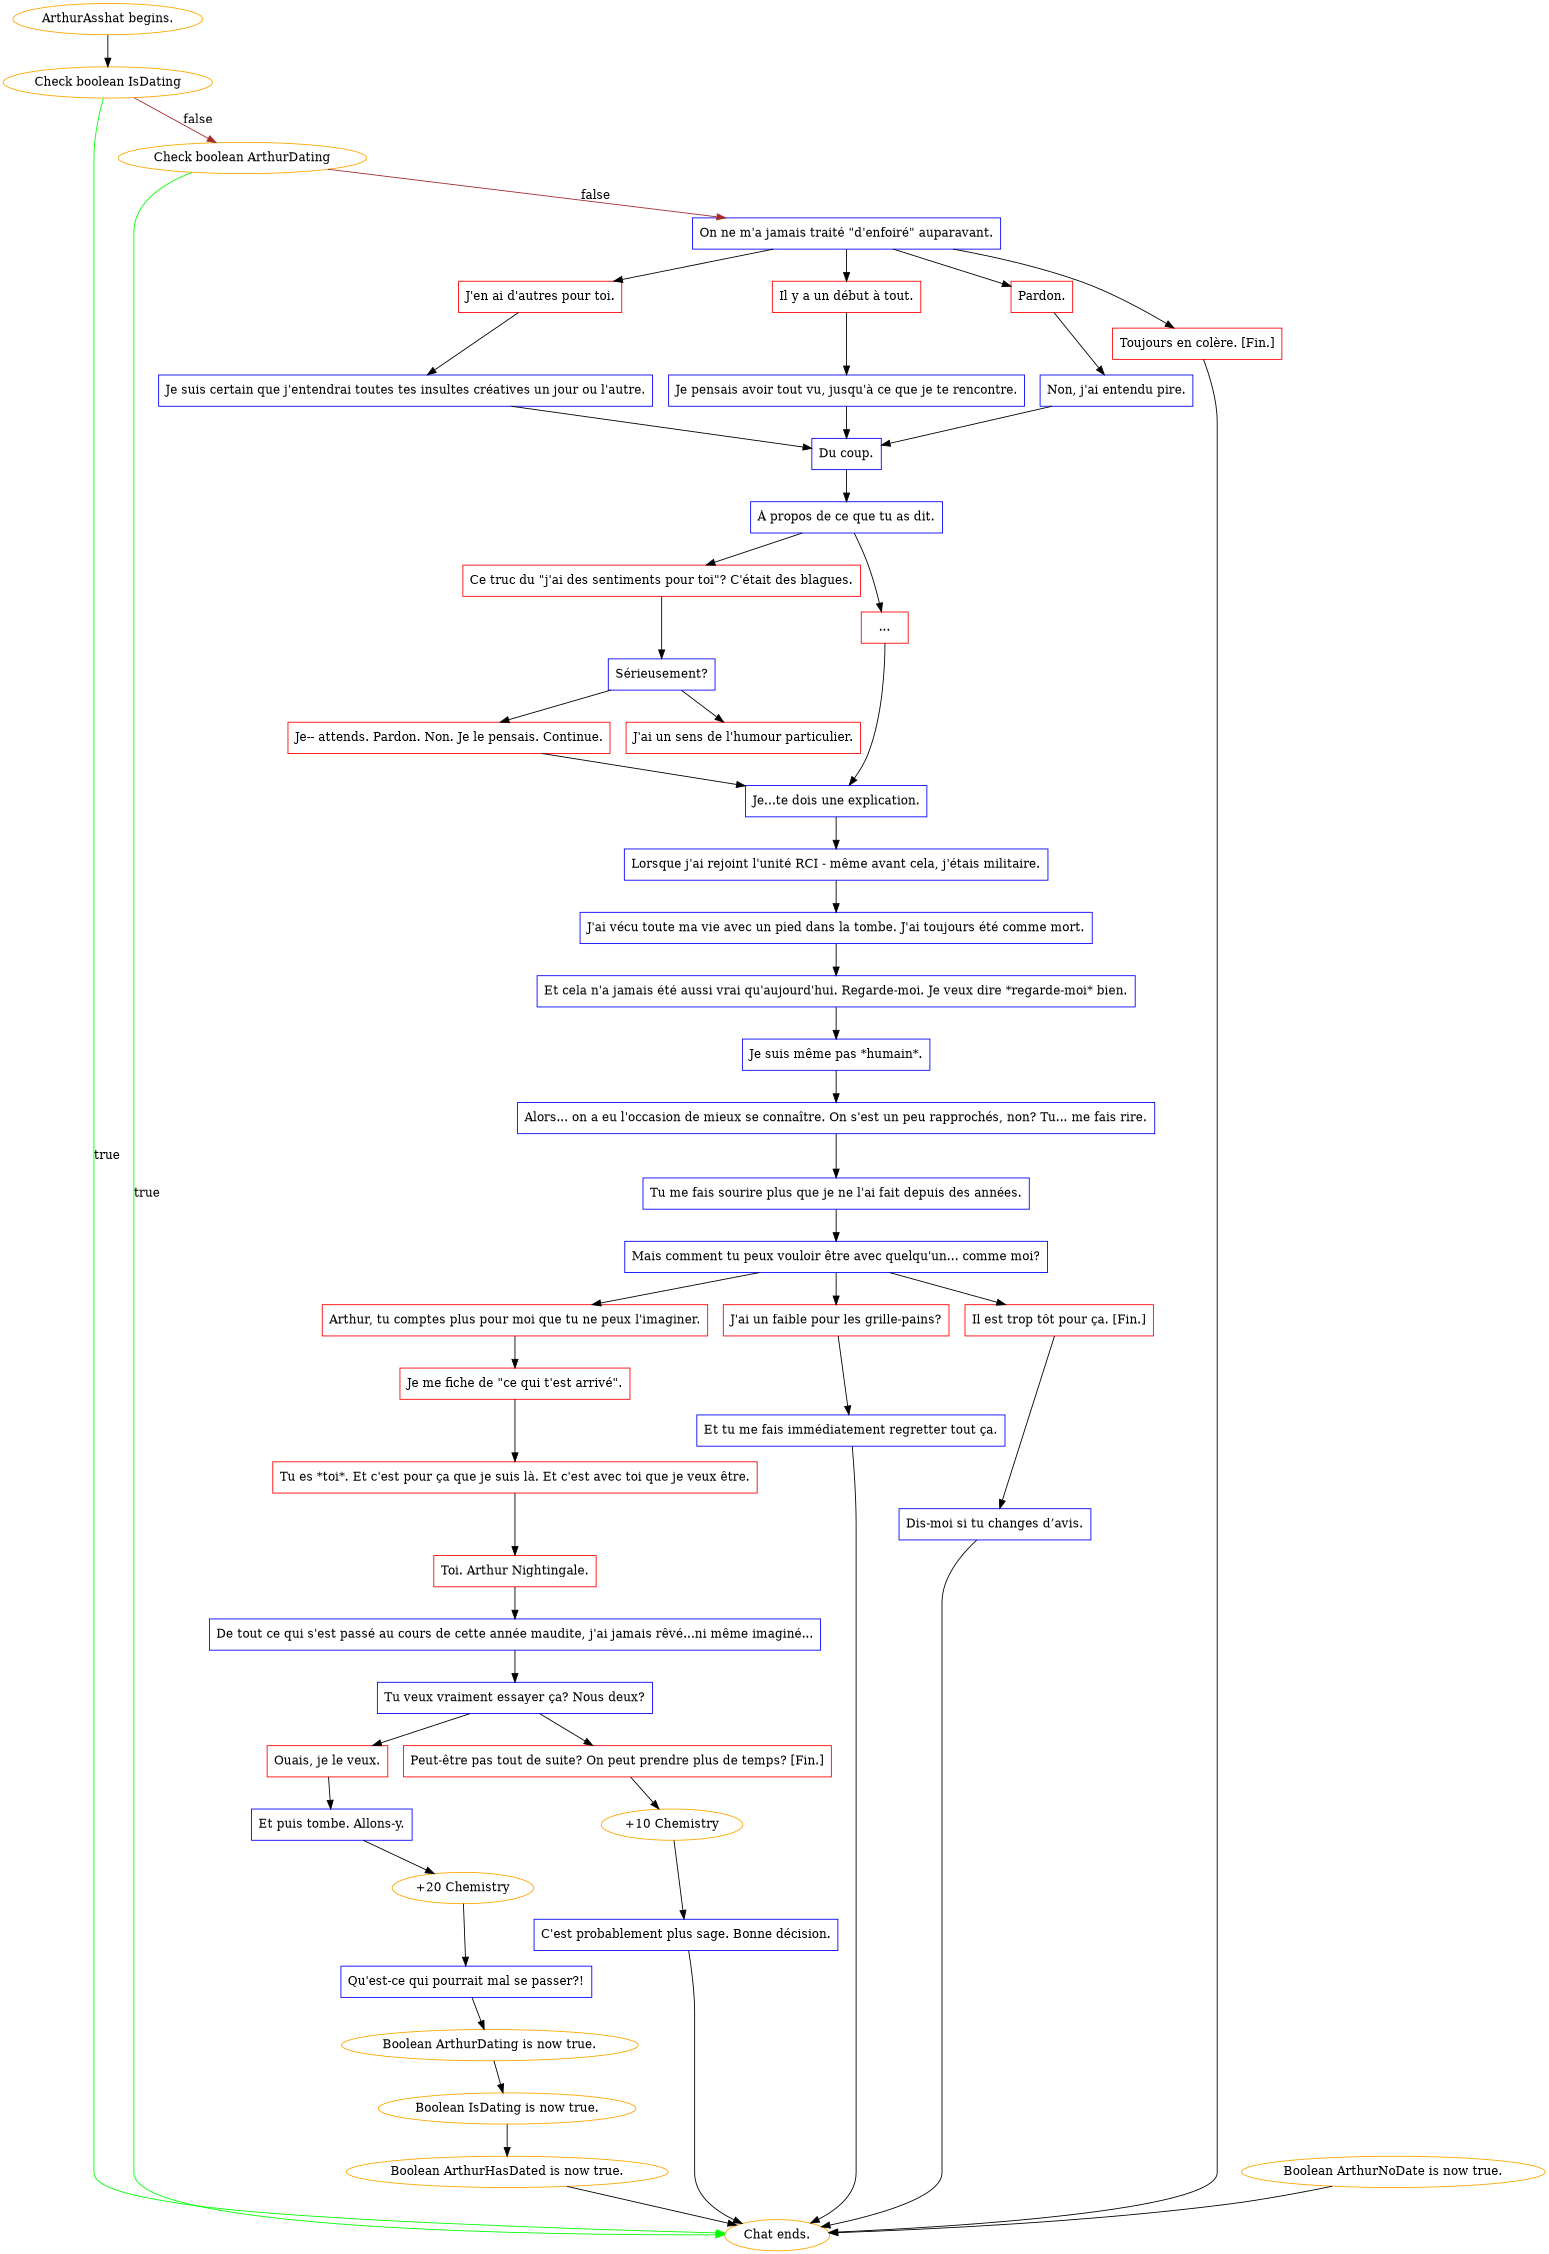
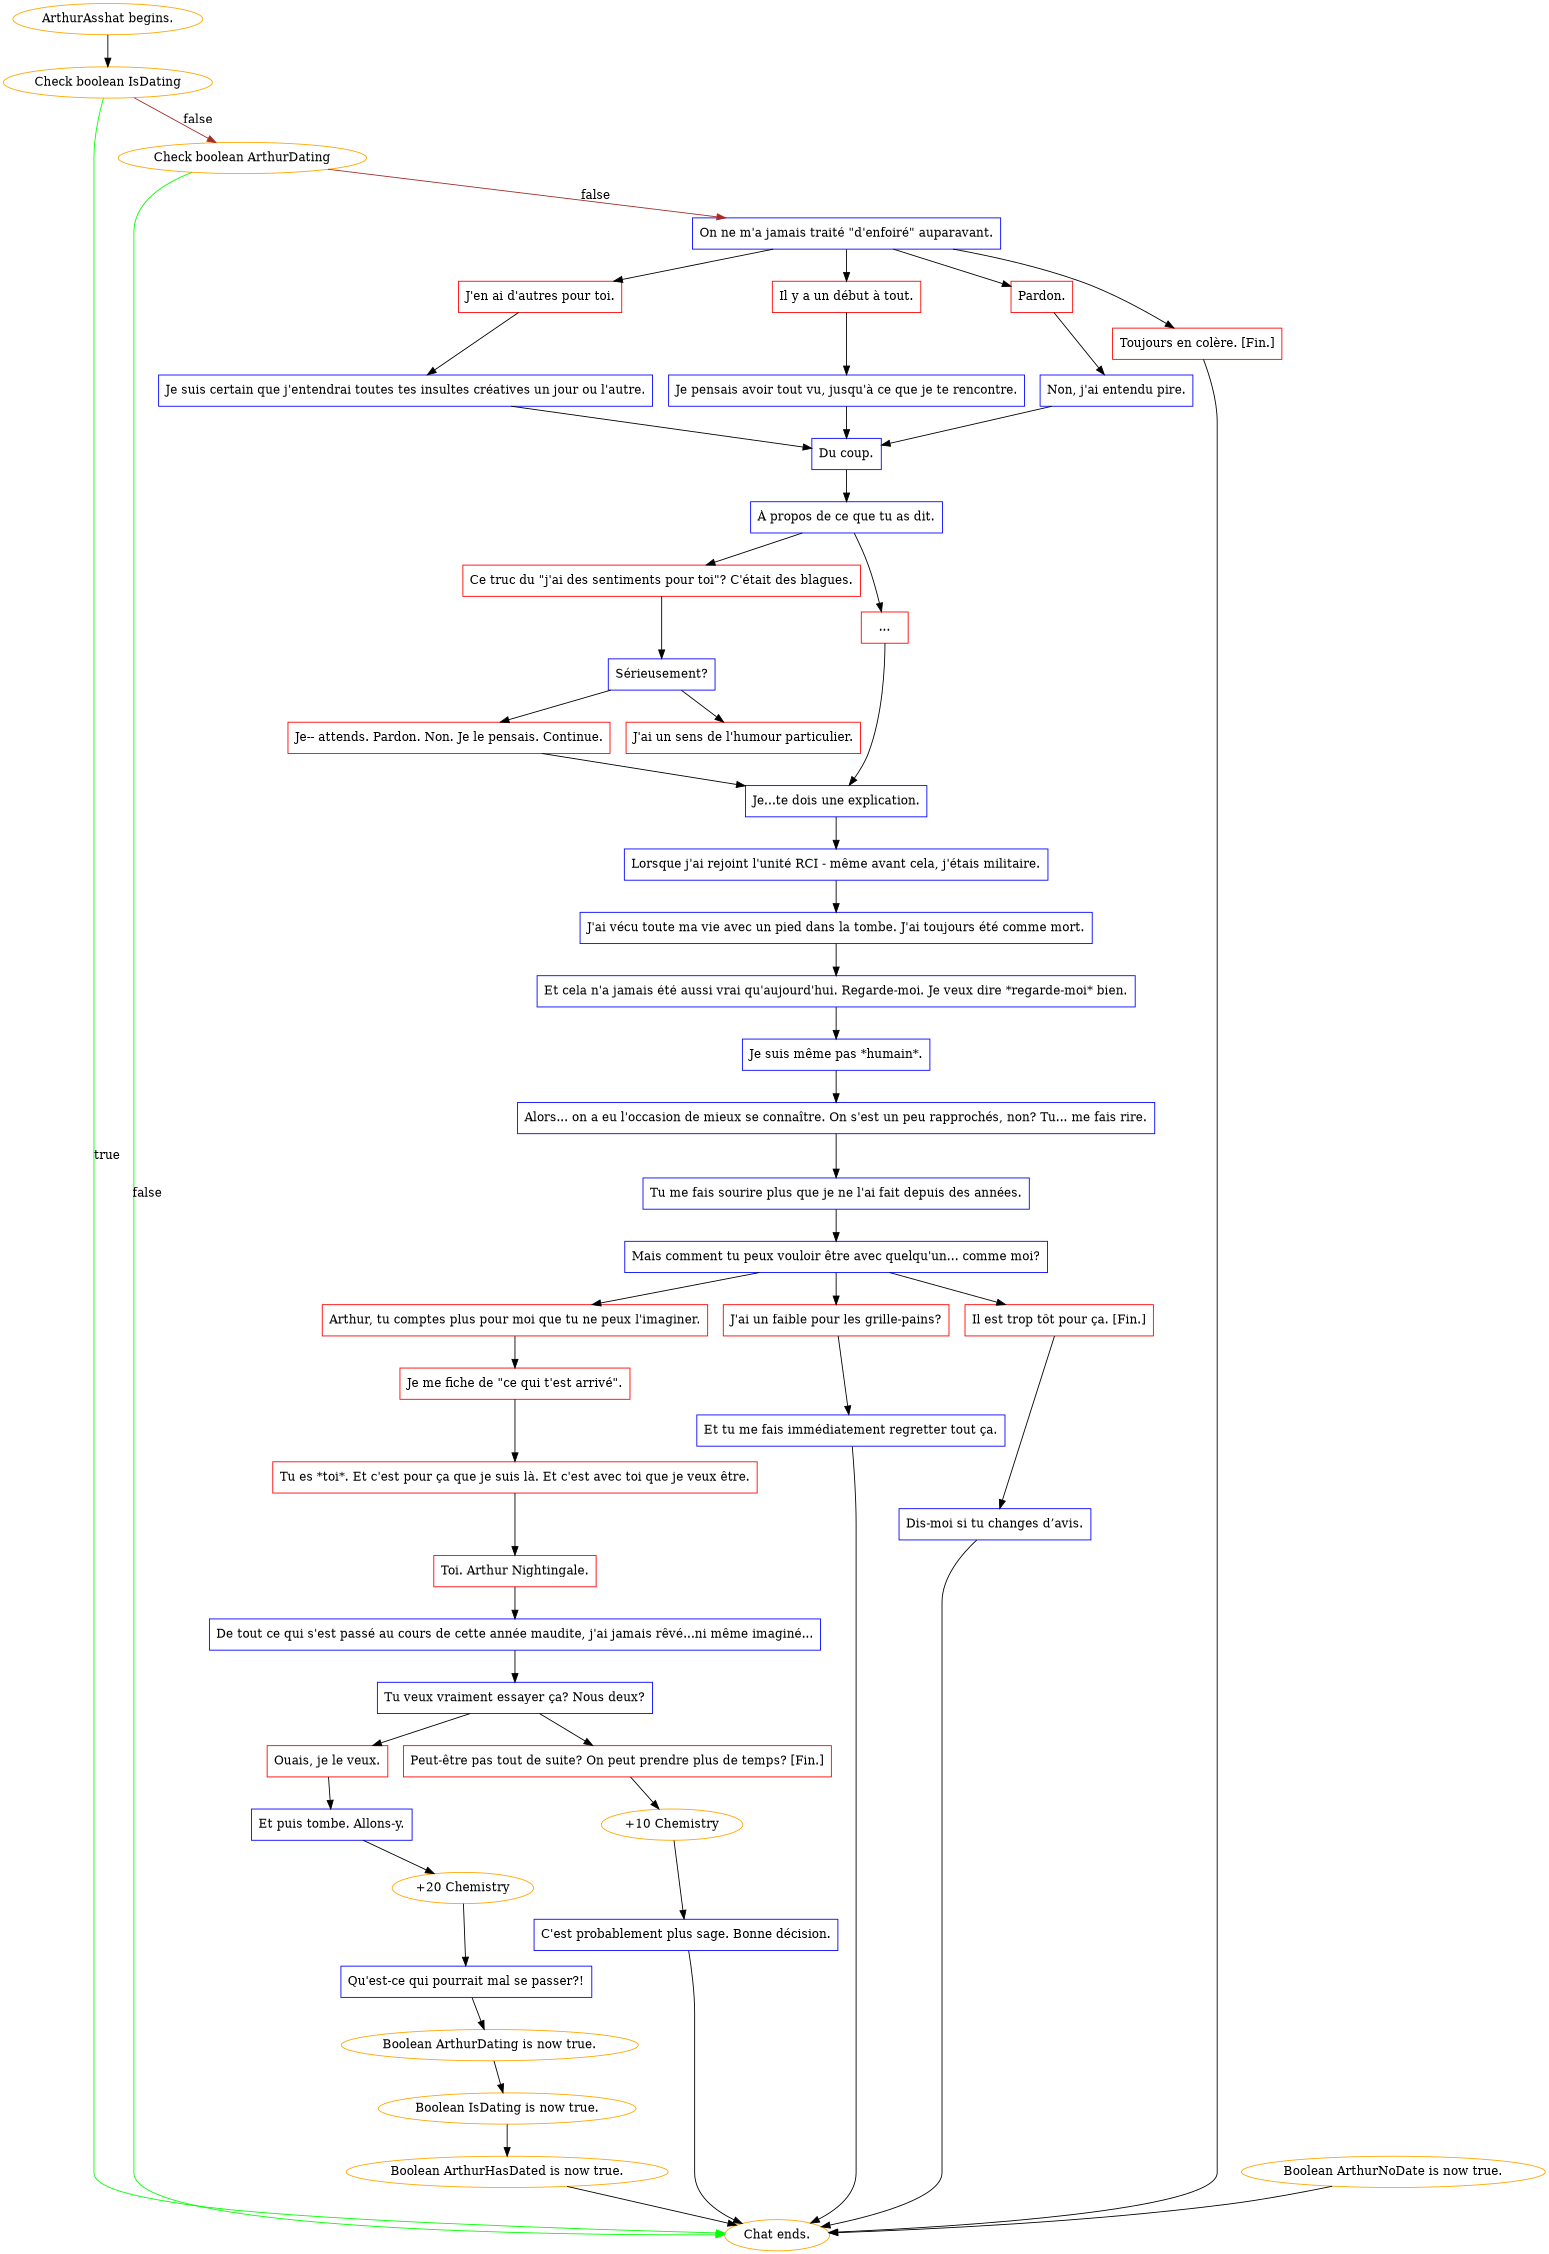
(147, 1194) -> (147, 1194)
